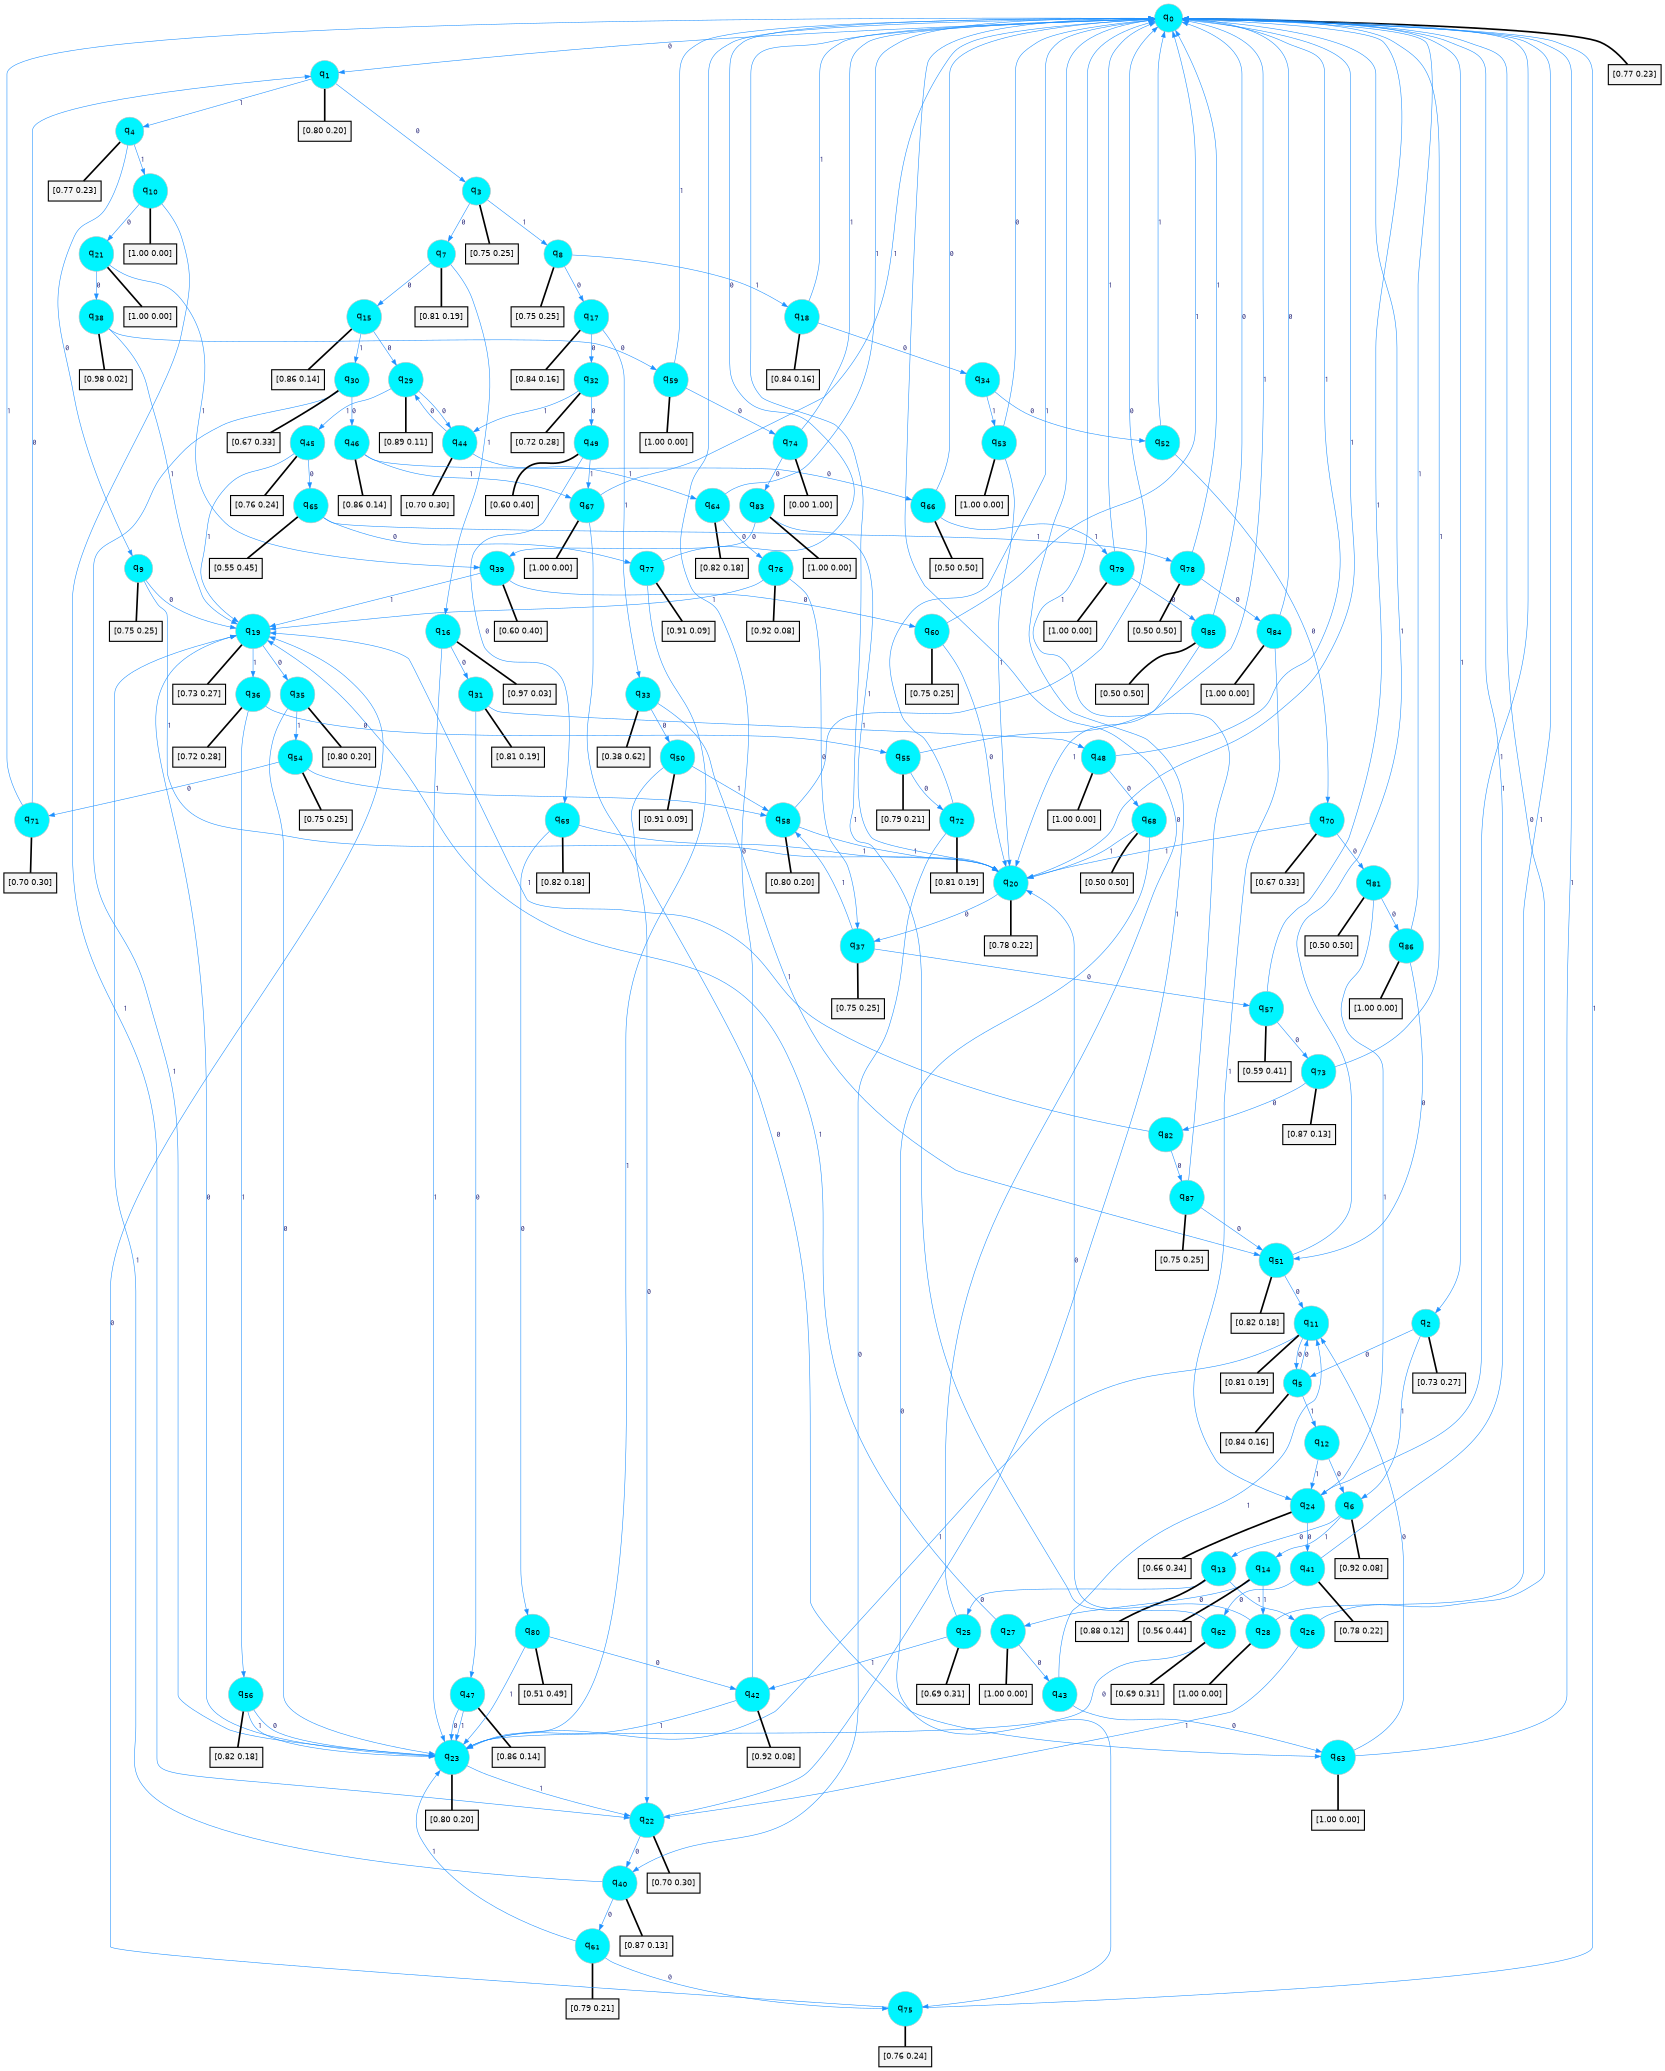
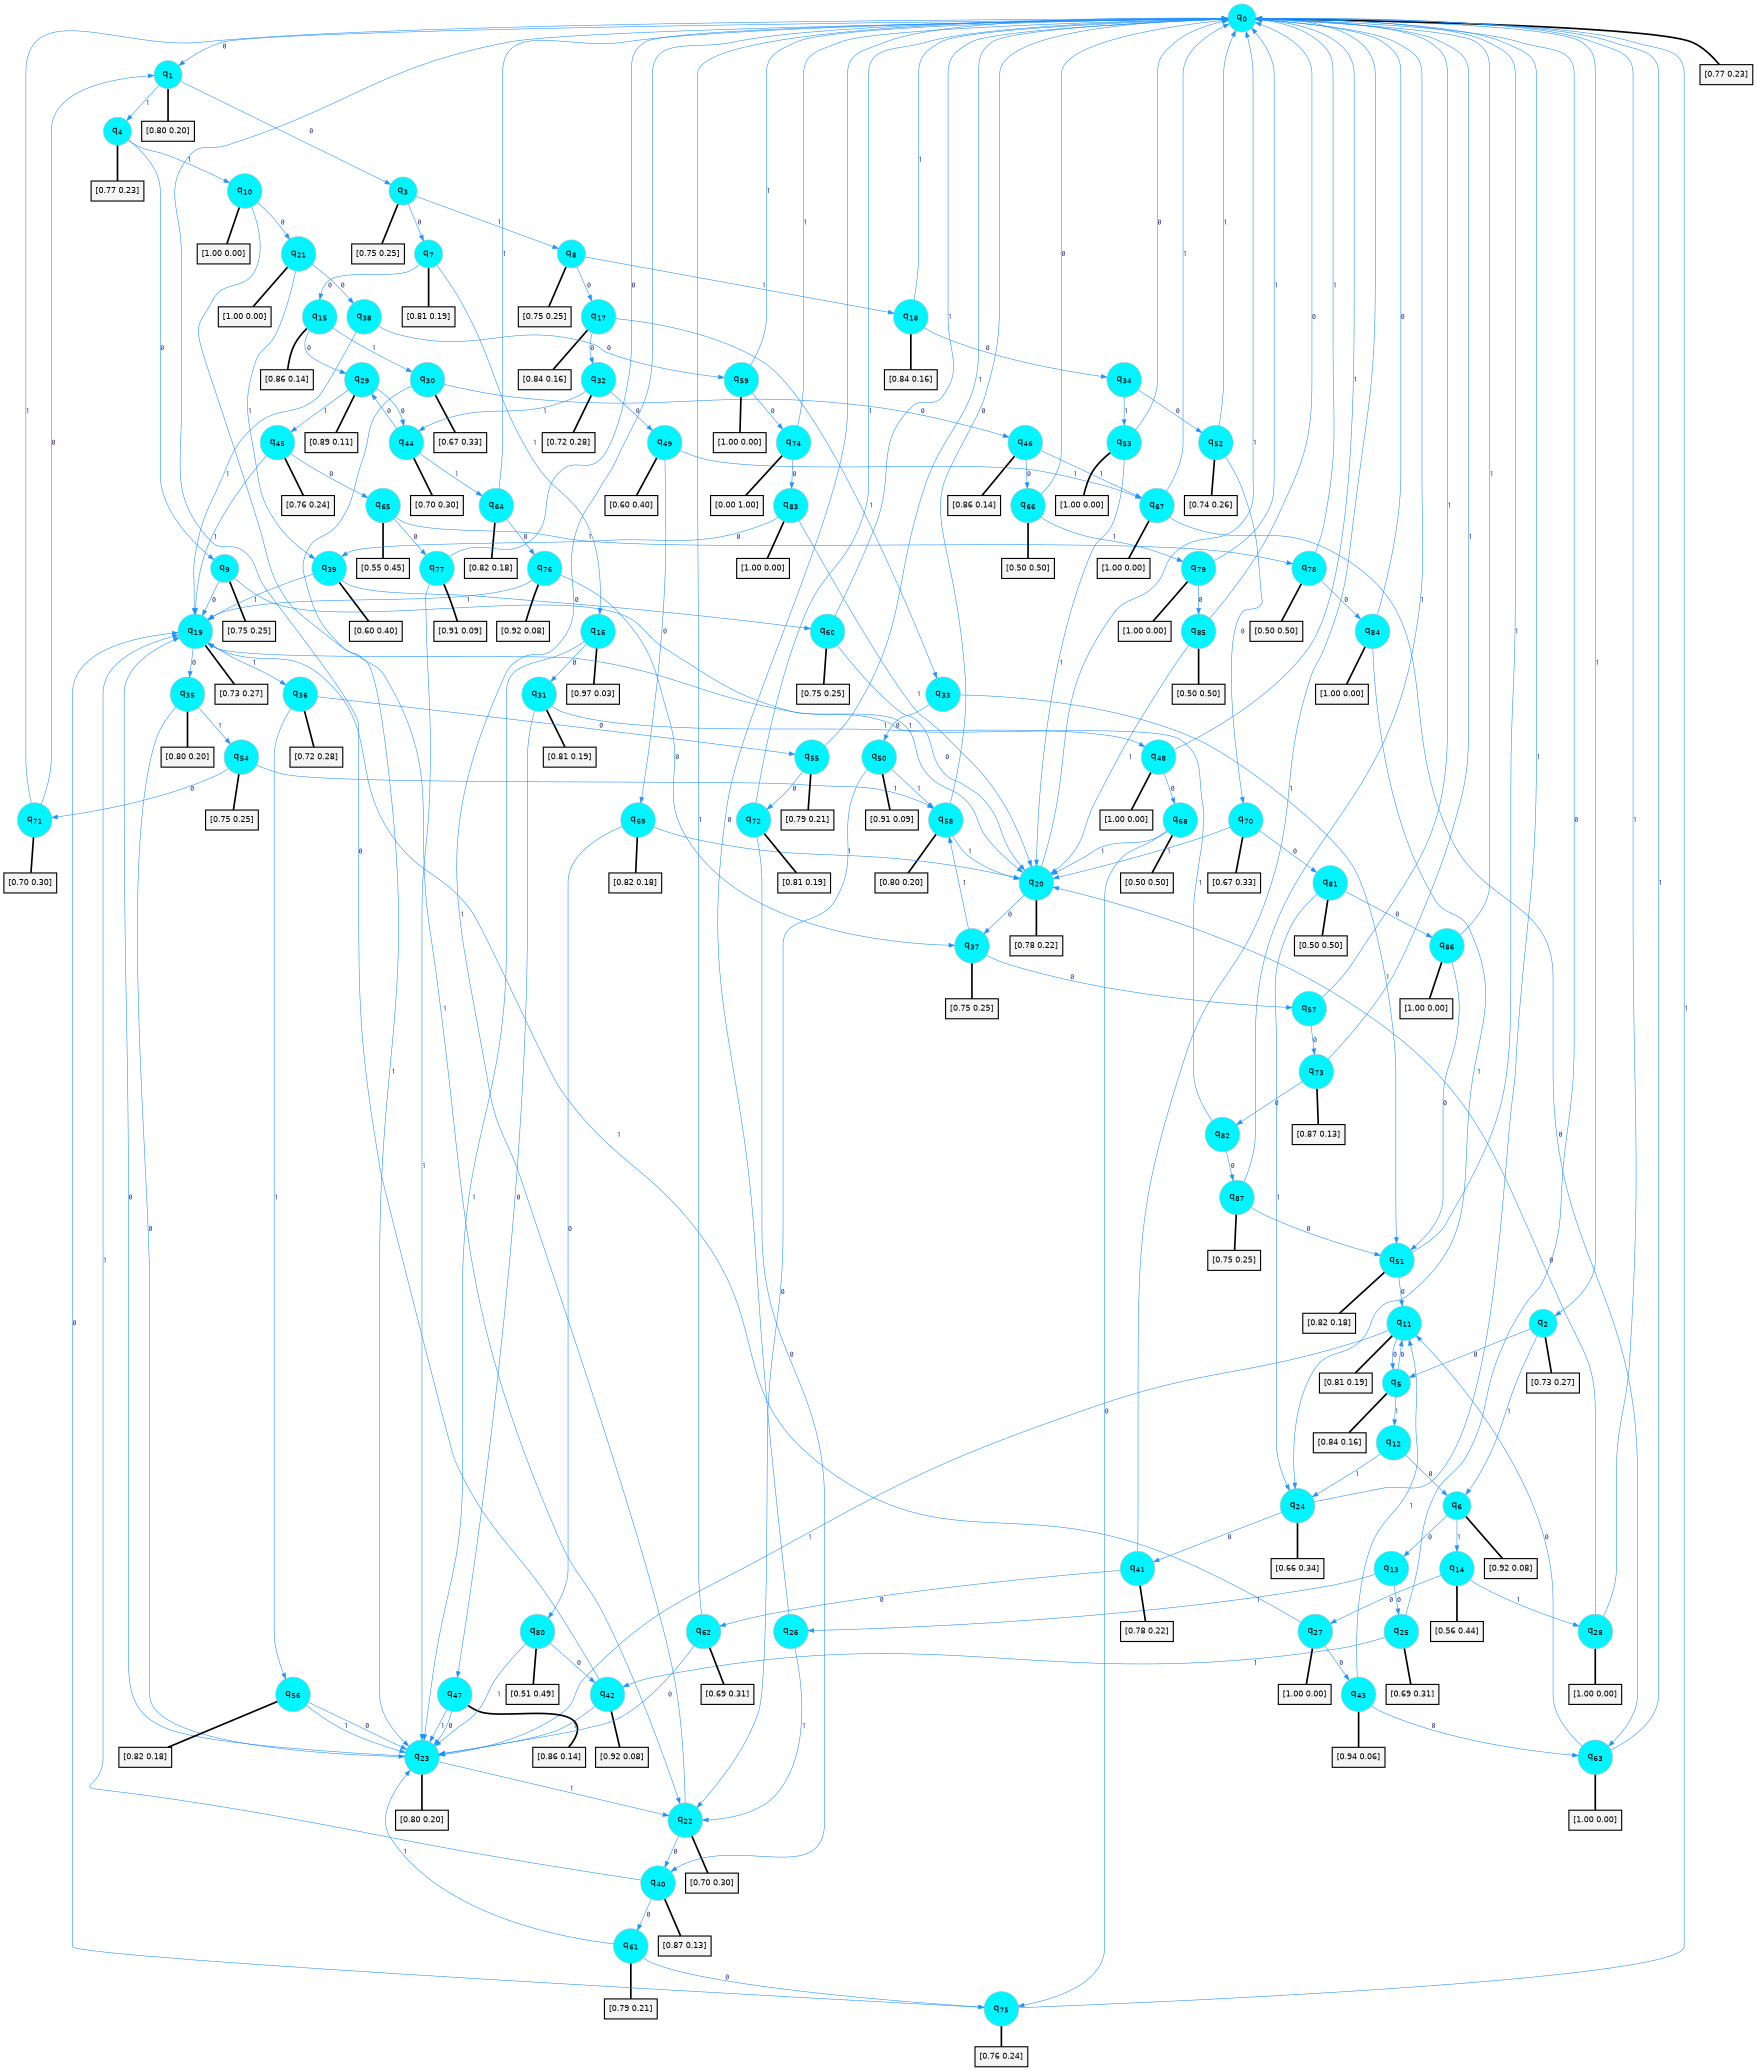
(106, 380) -> none
none -> (1211, 506)
(624, 757) -> none
(1265, 1072) -> none
(1102, 1632) -> none
none -> (1359, 1757)
